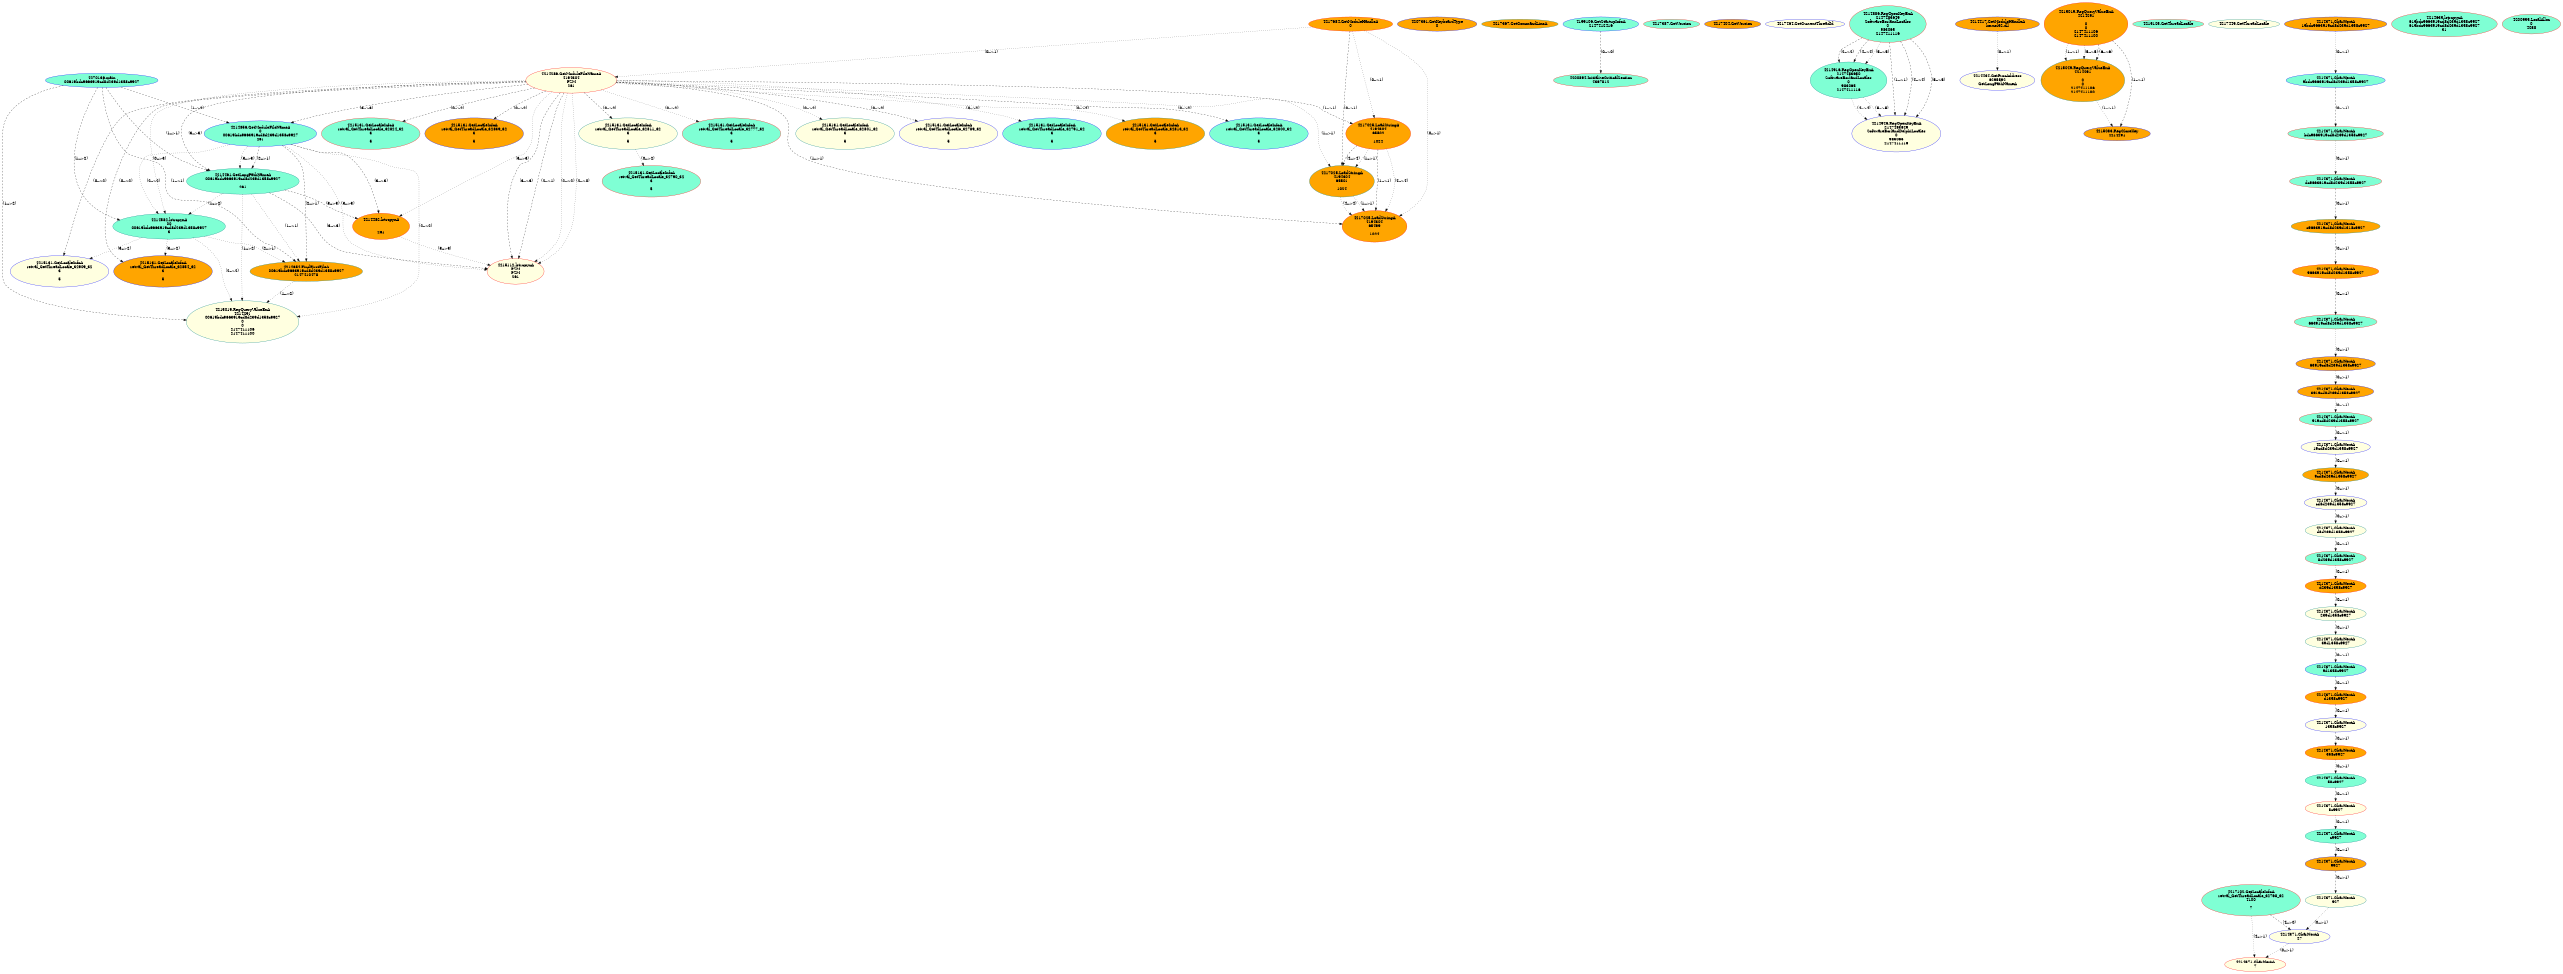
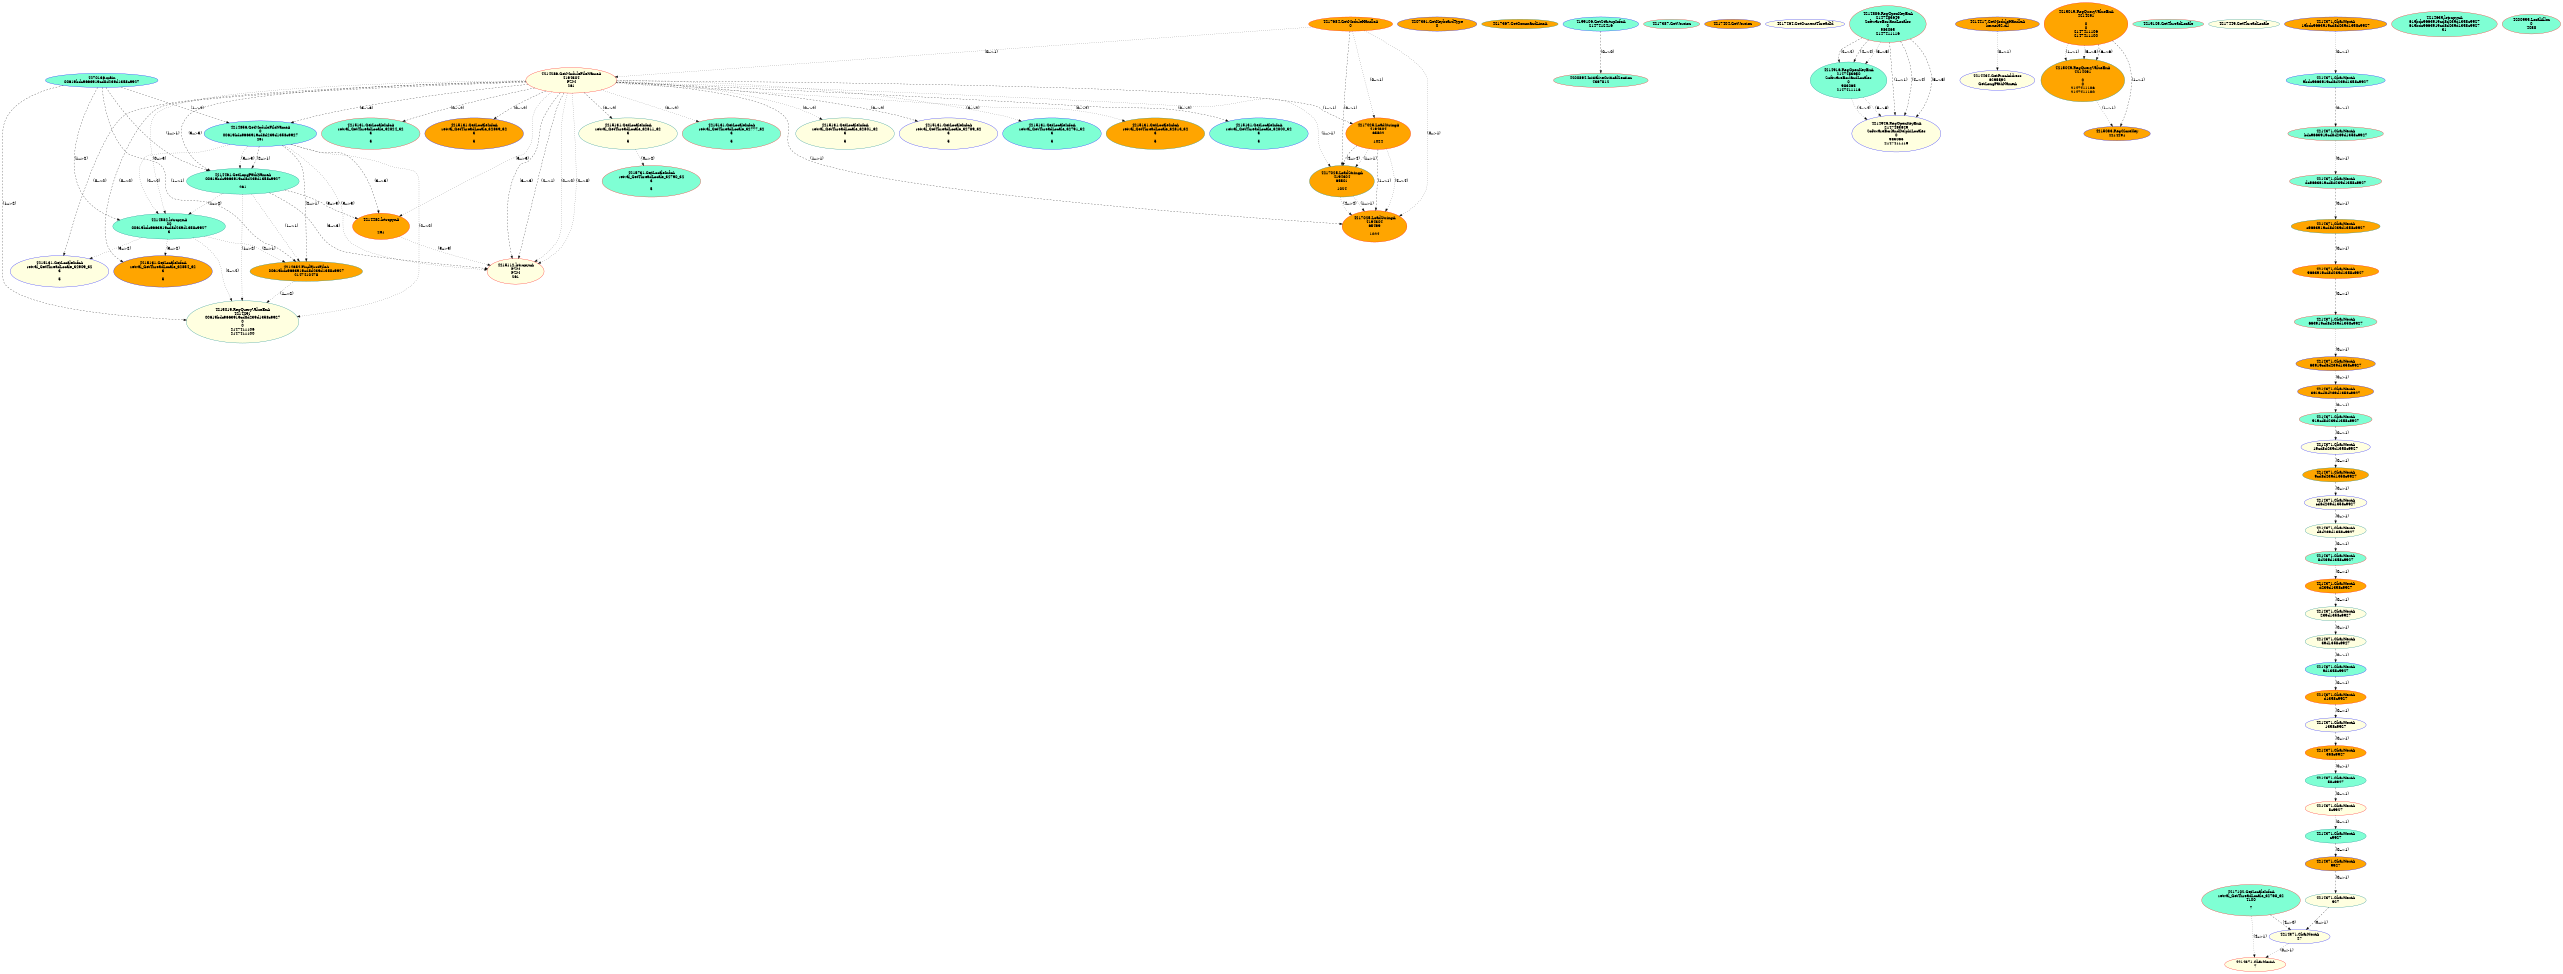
(651, 181) -> (651, 181)
(2336, 226) -> (2336, 226)
(2319, 918) -> (2319, 918)
